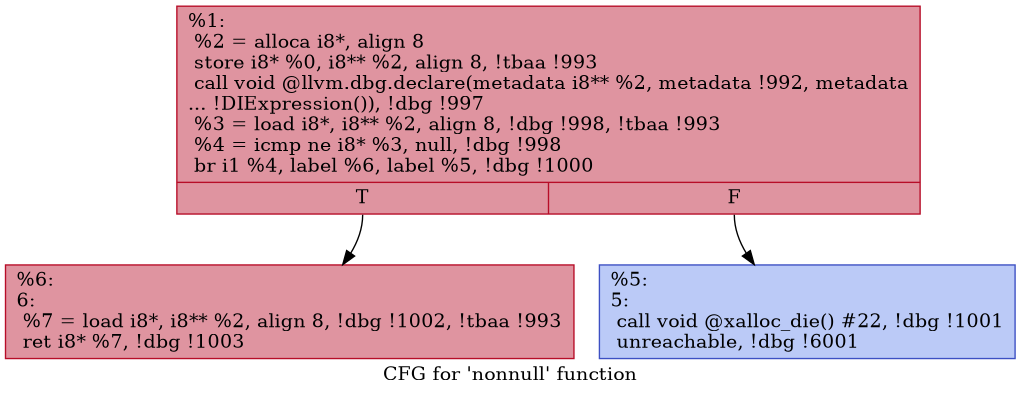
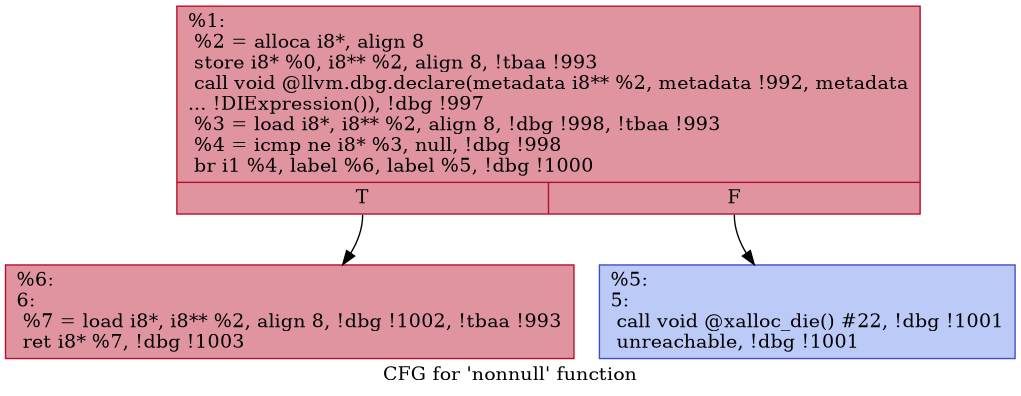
(735, 342) -> (735, 342)
